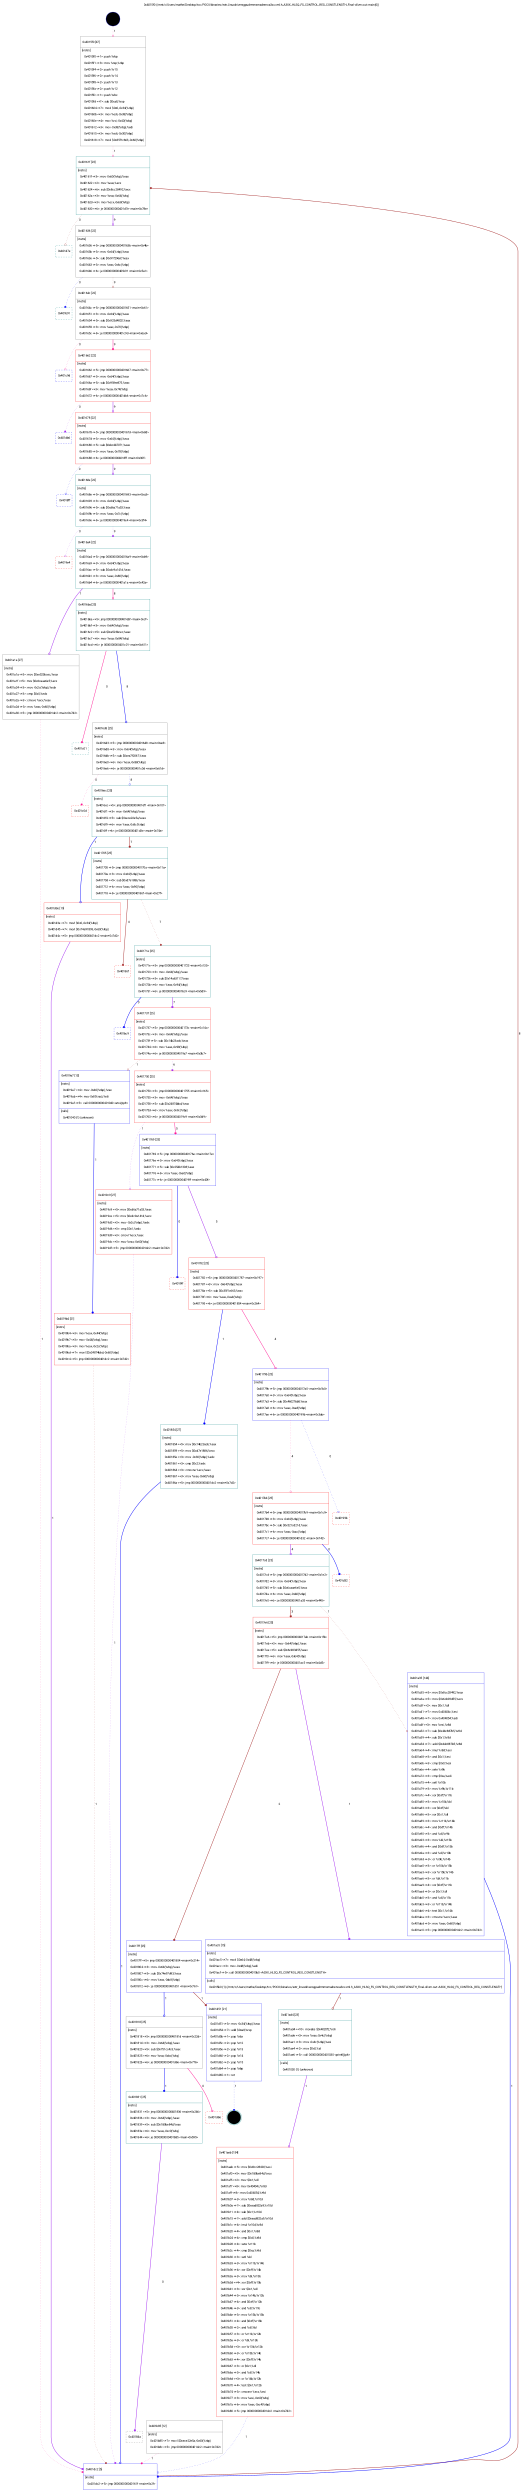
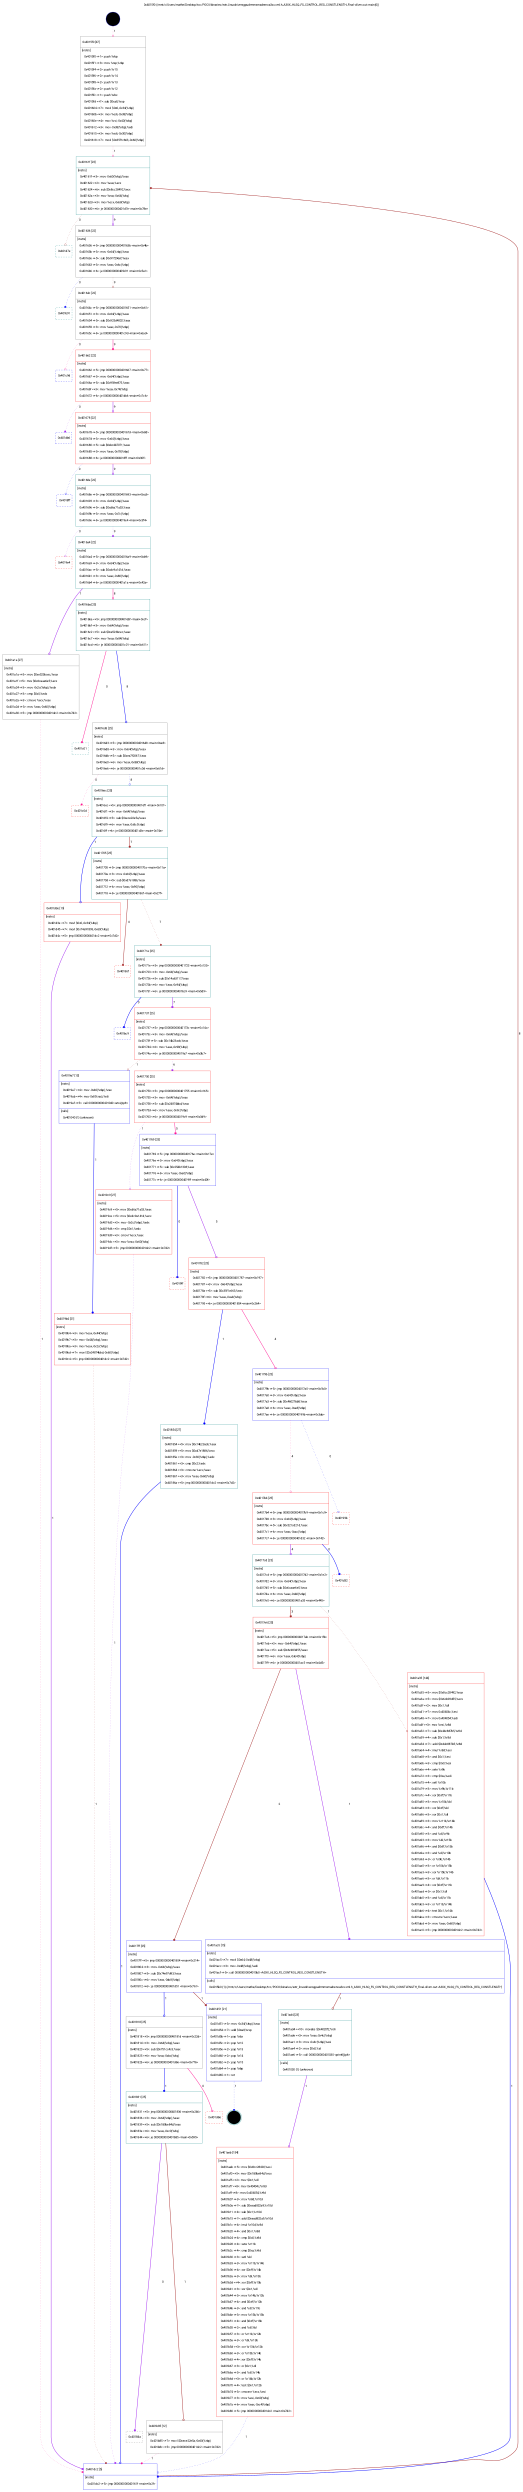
(446, 1804) -> (446, 1804)
none -> (175, 2281)
